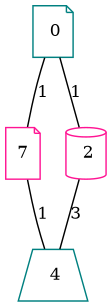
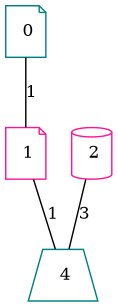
(70, 92) -> none
(23, 153) -> (26, 153)
